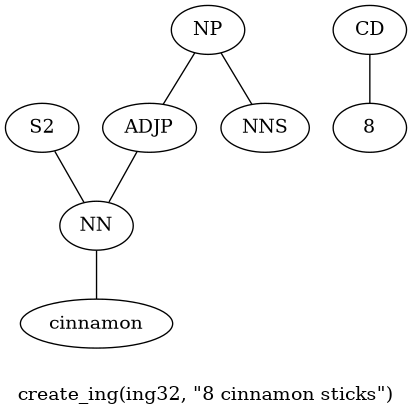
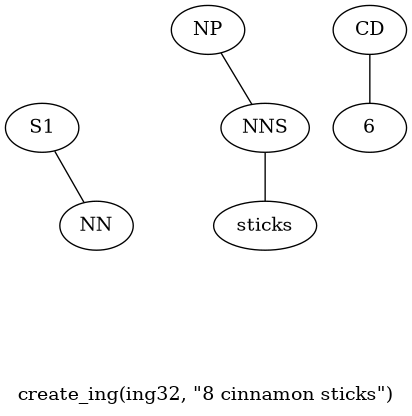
(42, 128) -> (42, 128)
(150, 128) -> none
(370, 128) -> (370, 128)
none -> (265, 226)
(97, 324) -> none
